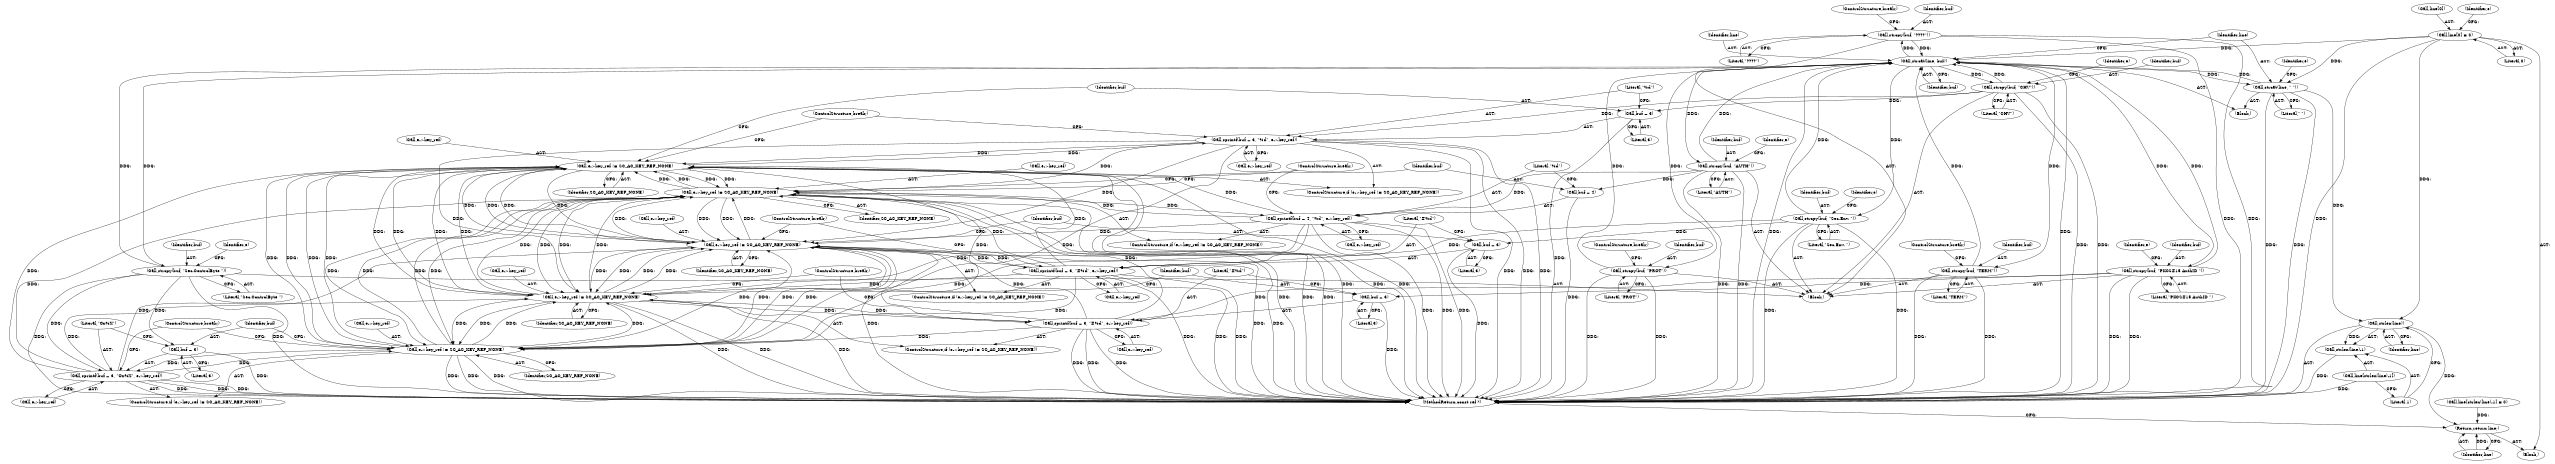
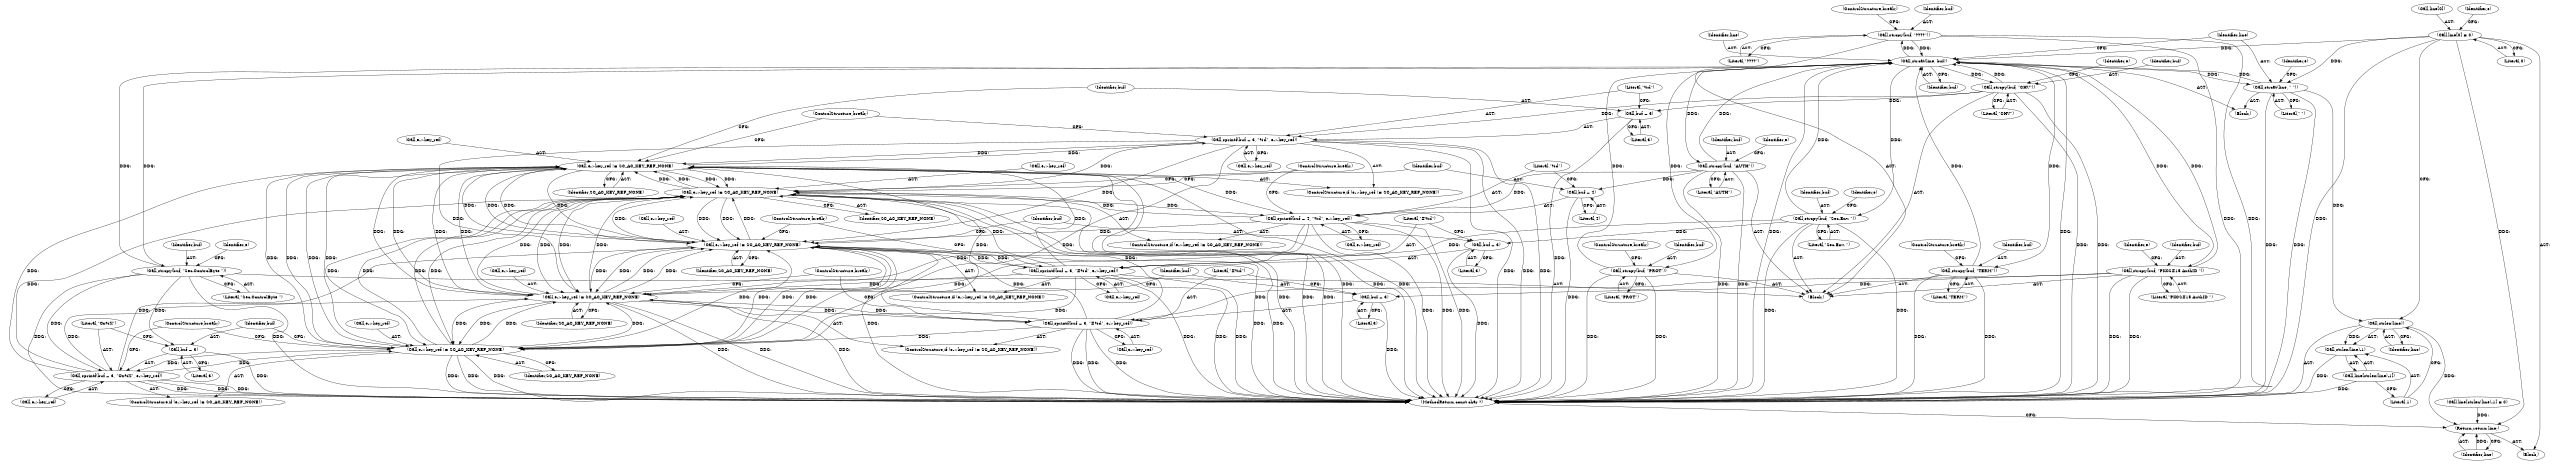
(2519, 48) -> (2519, 48)
(2426, 179) -> (2426, 179)
none -> (1589, 219)
none -> (2499, 237)
none -> (2348, 363)
(1452, 402) -> (1452, 402)
